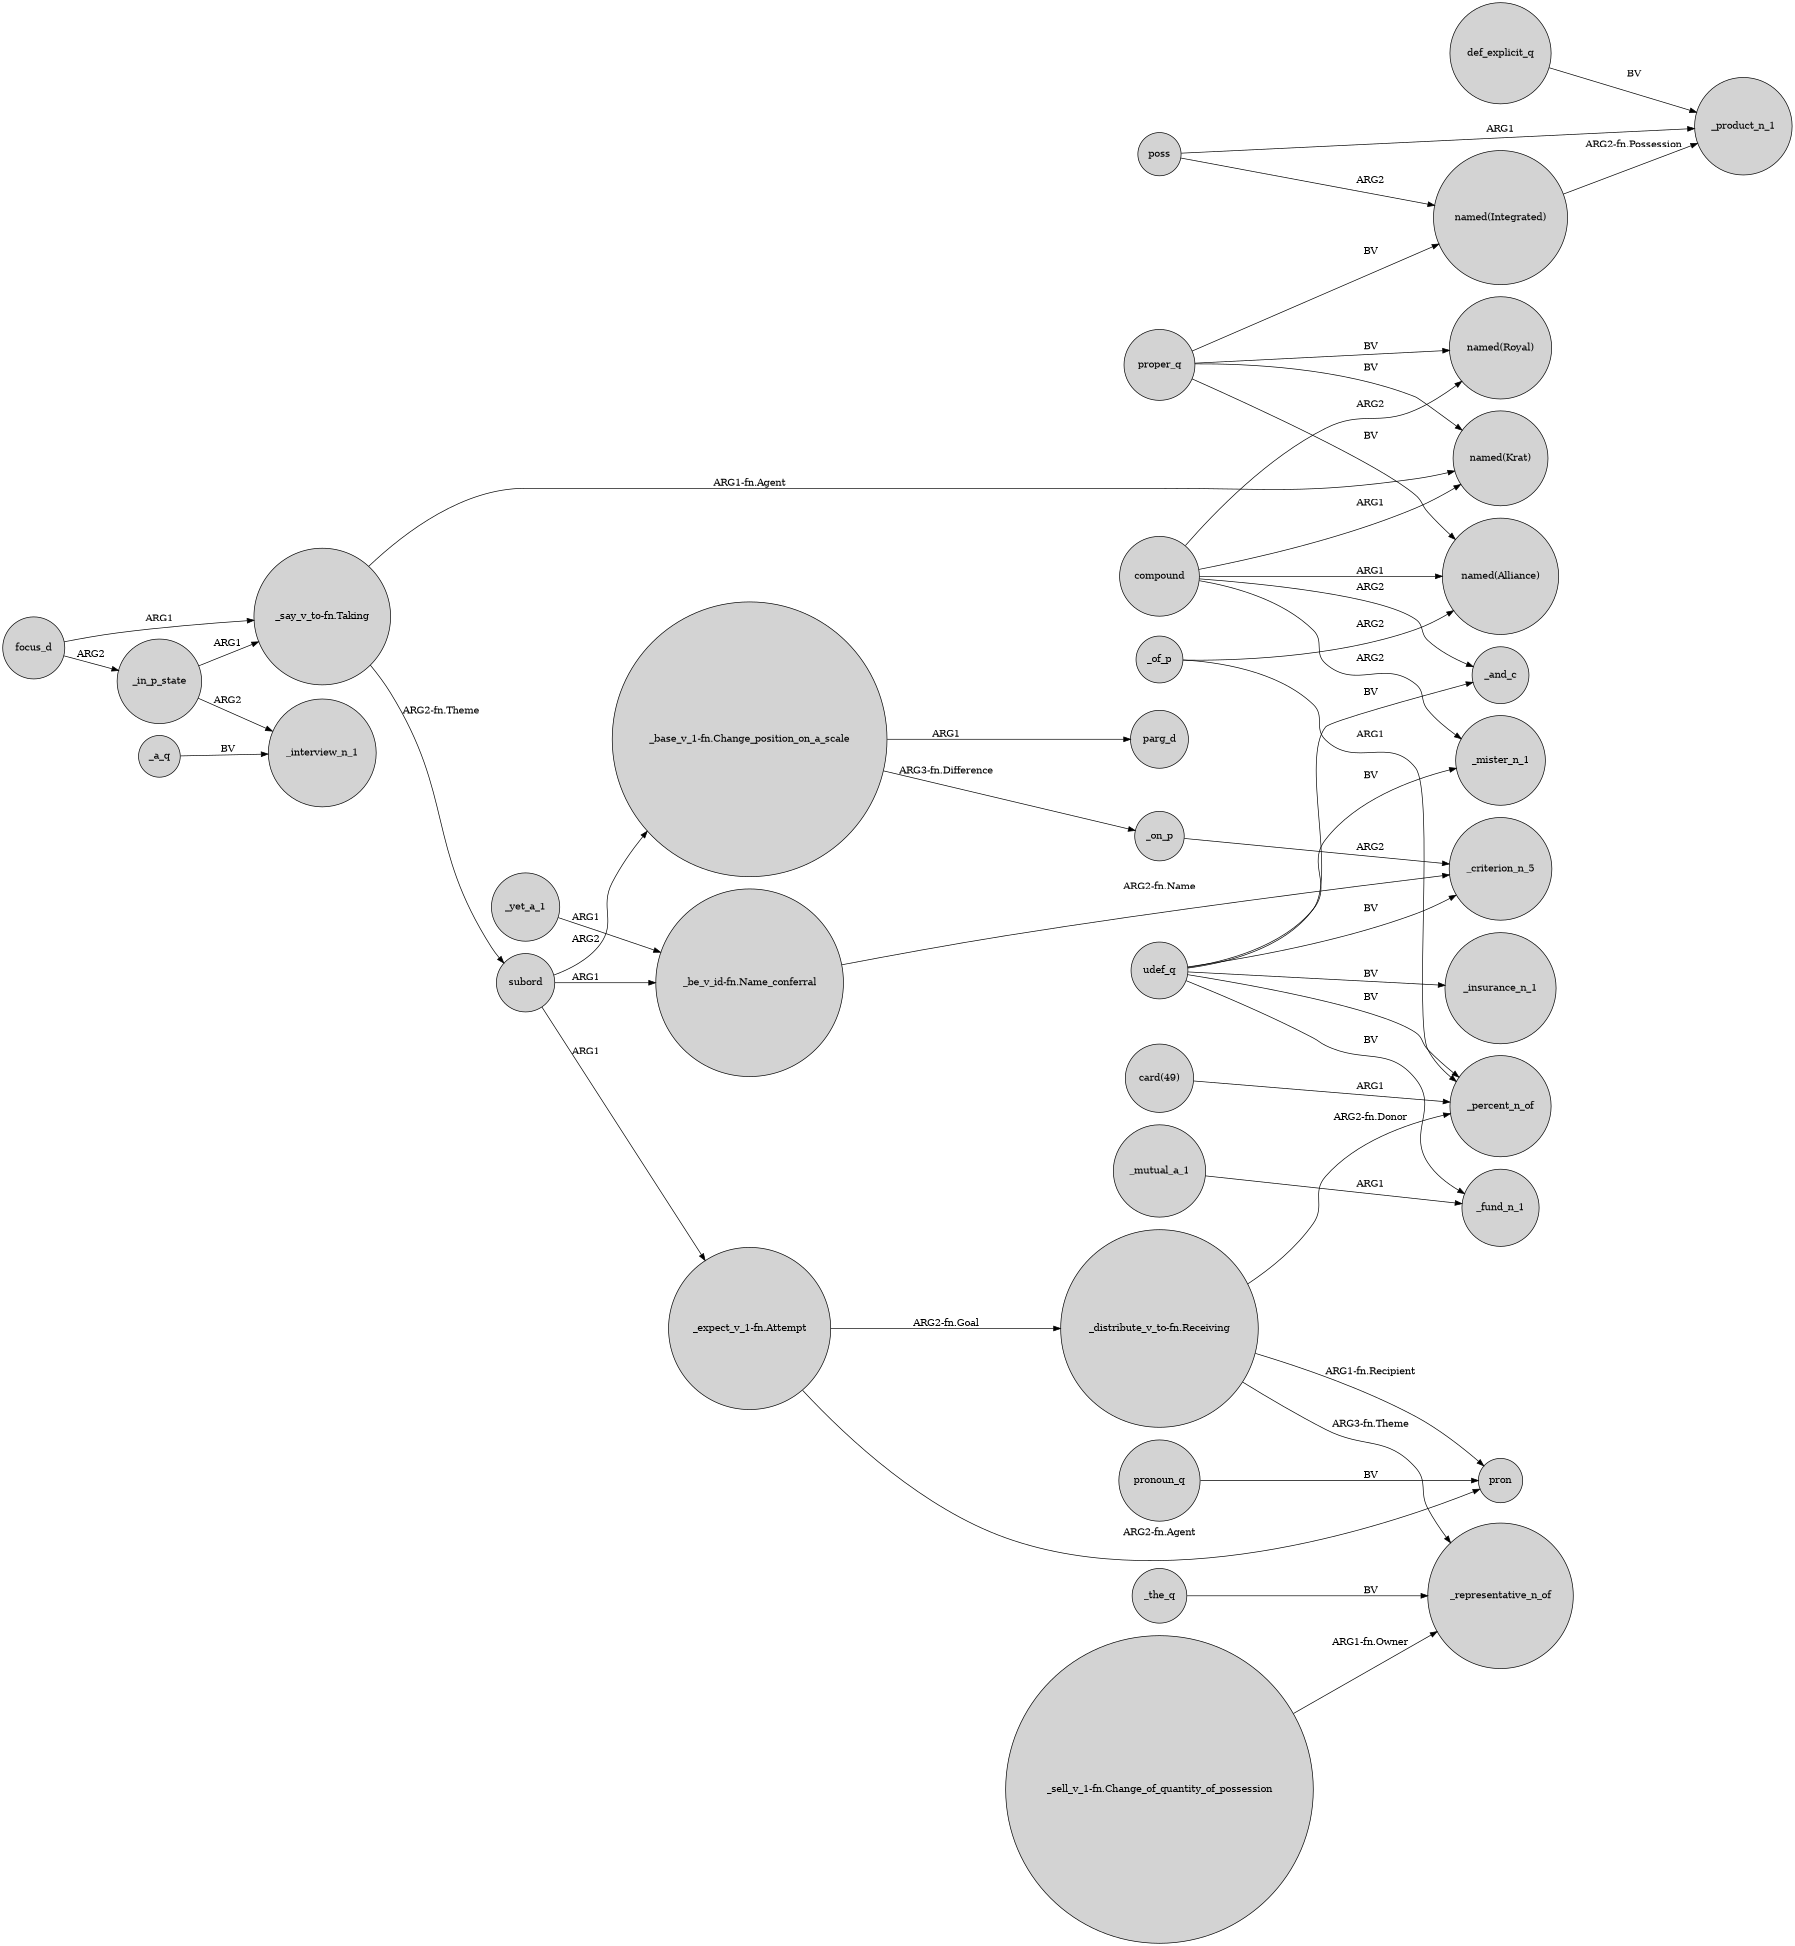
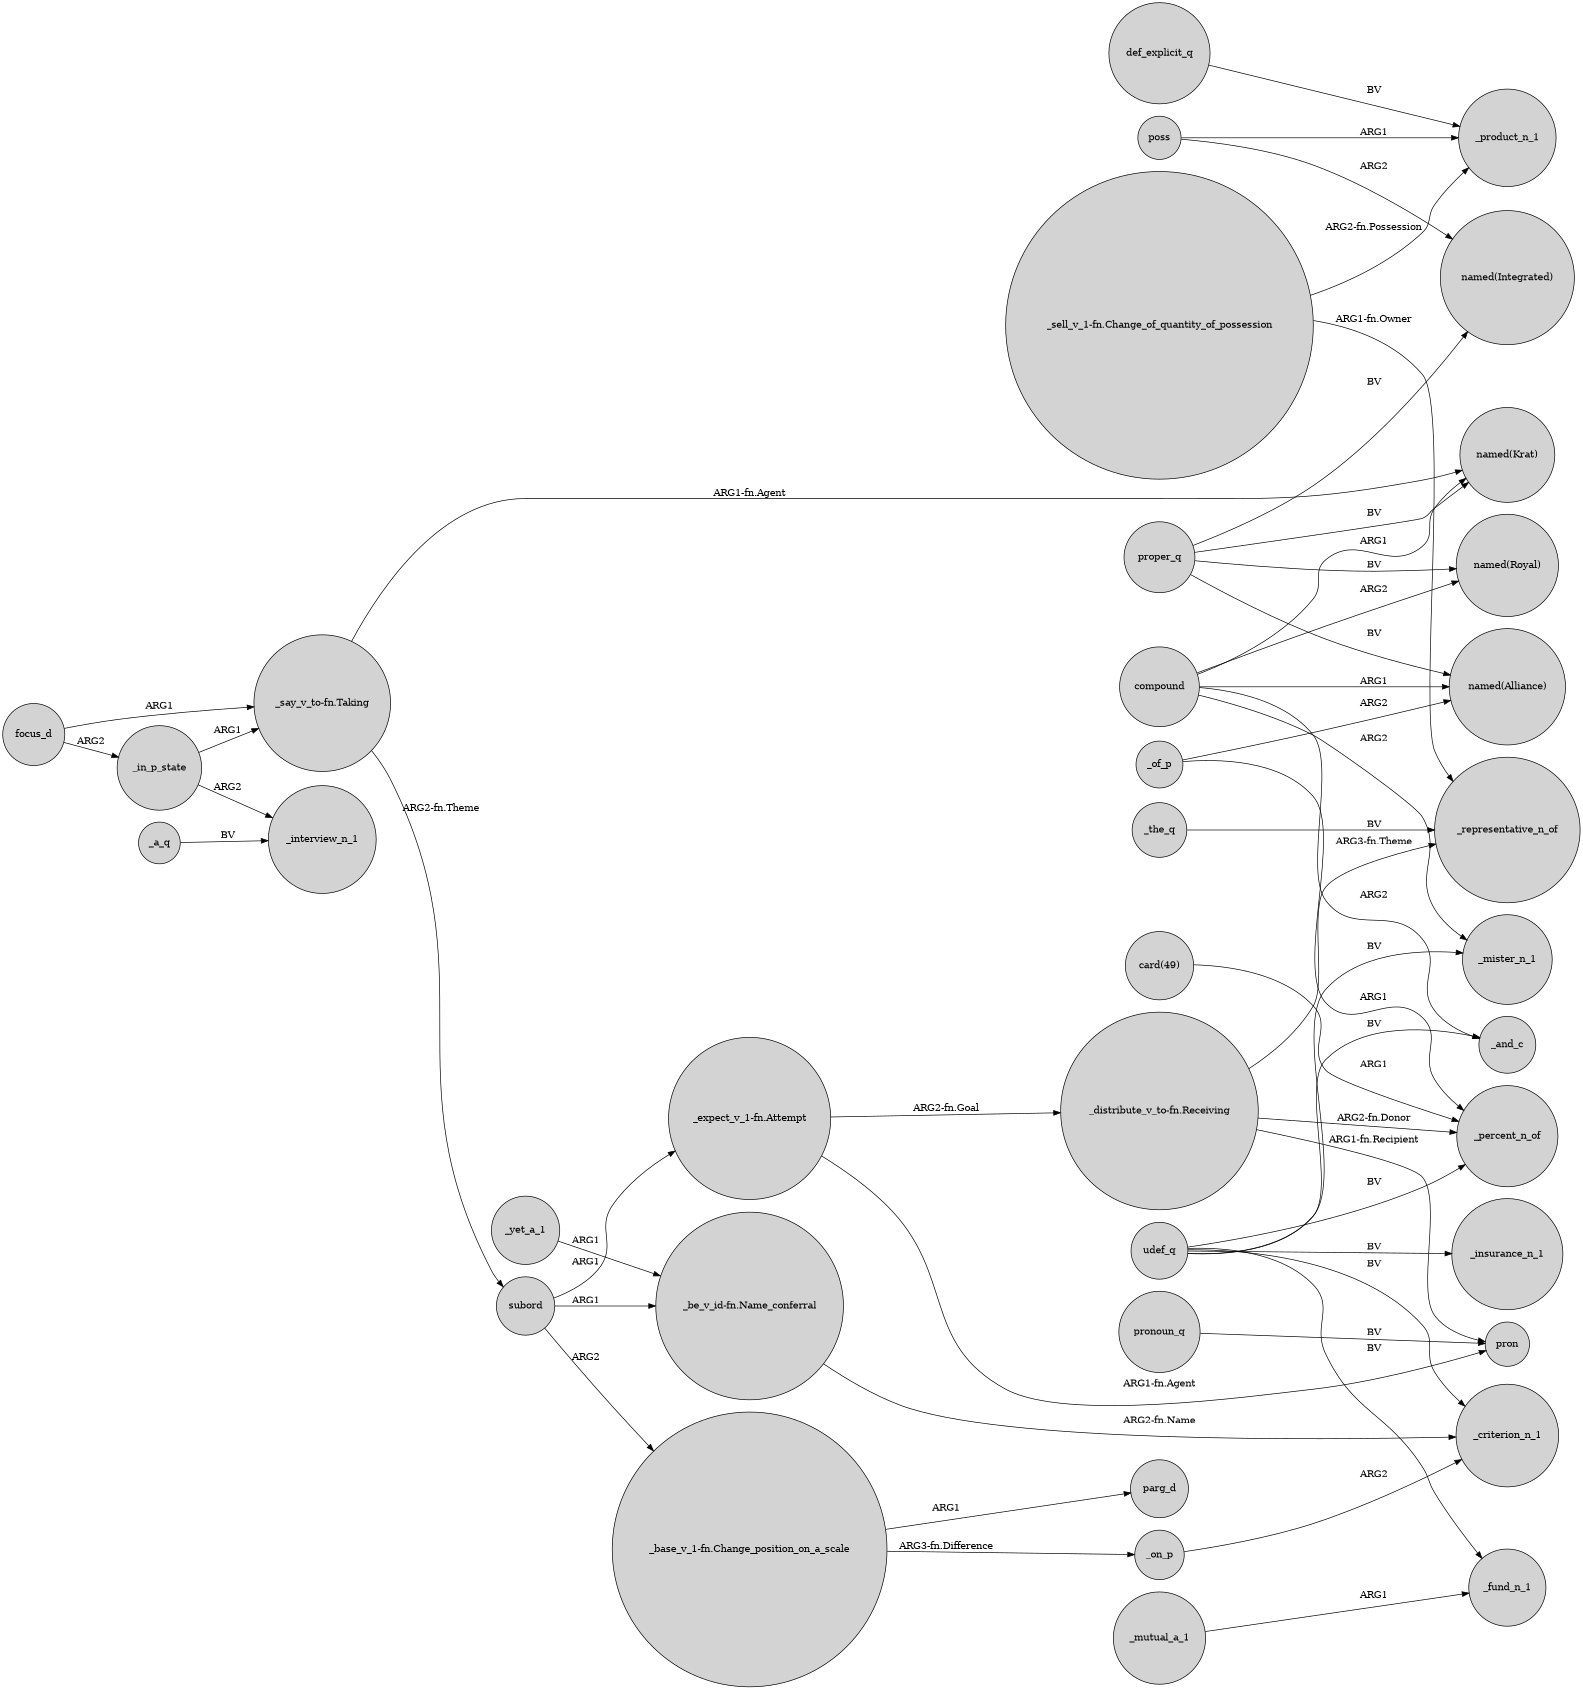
(1627, 170) -> (1401, 250)
(1501, 869) -> (1507, 1436)
(1159, 1533) -> (1159, 1384)
